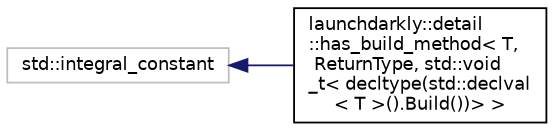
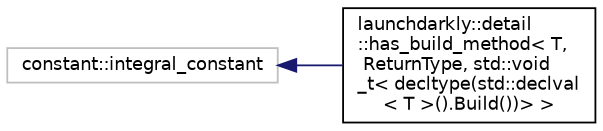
(118, 65) -> (142, 65)
